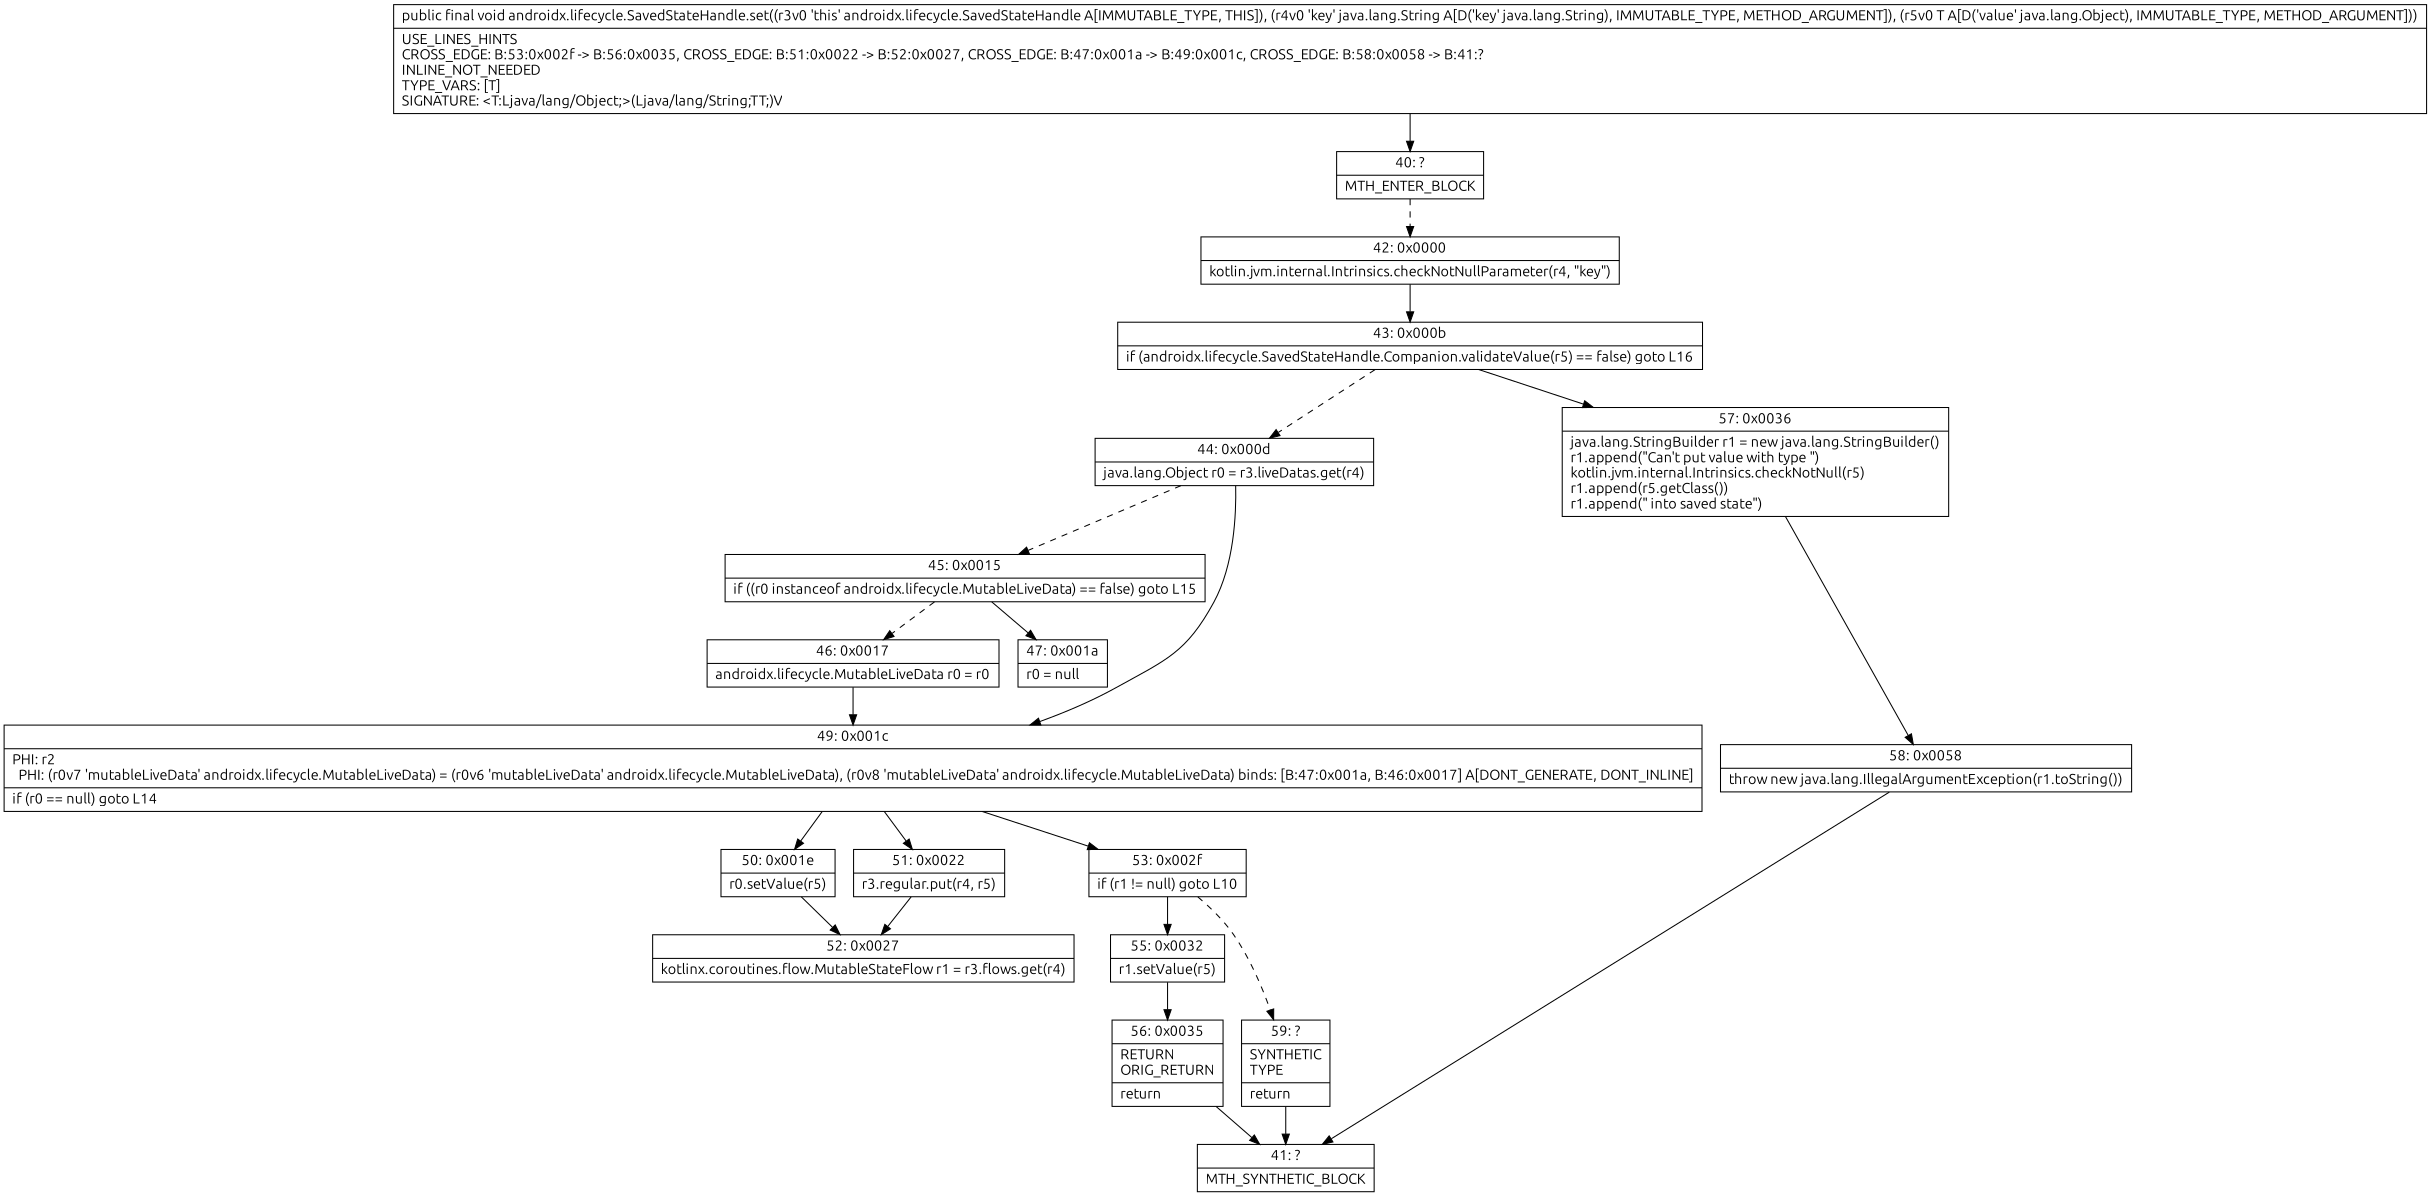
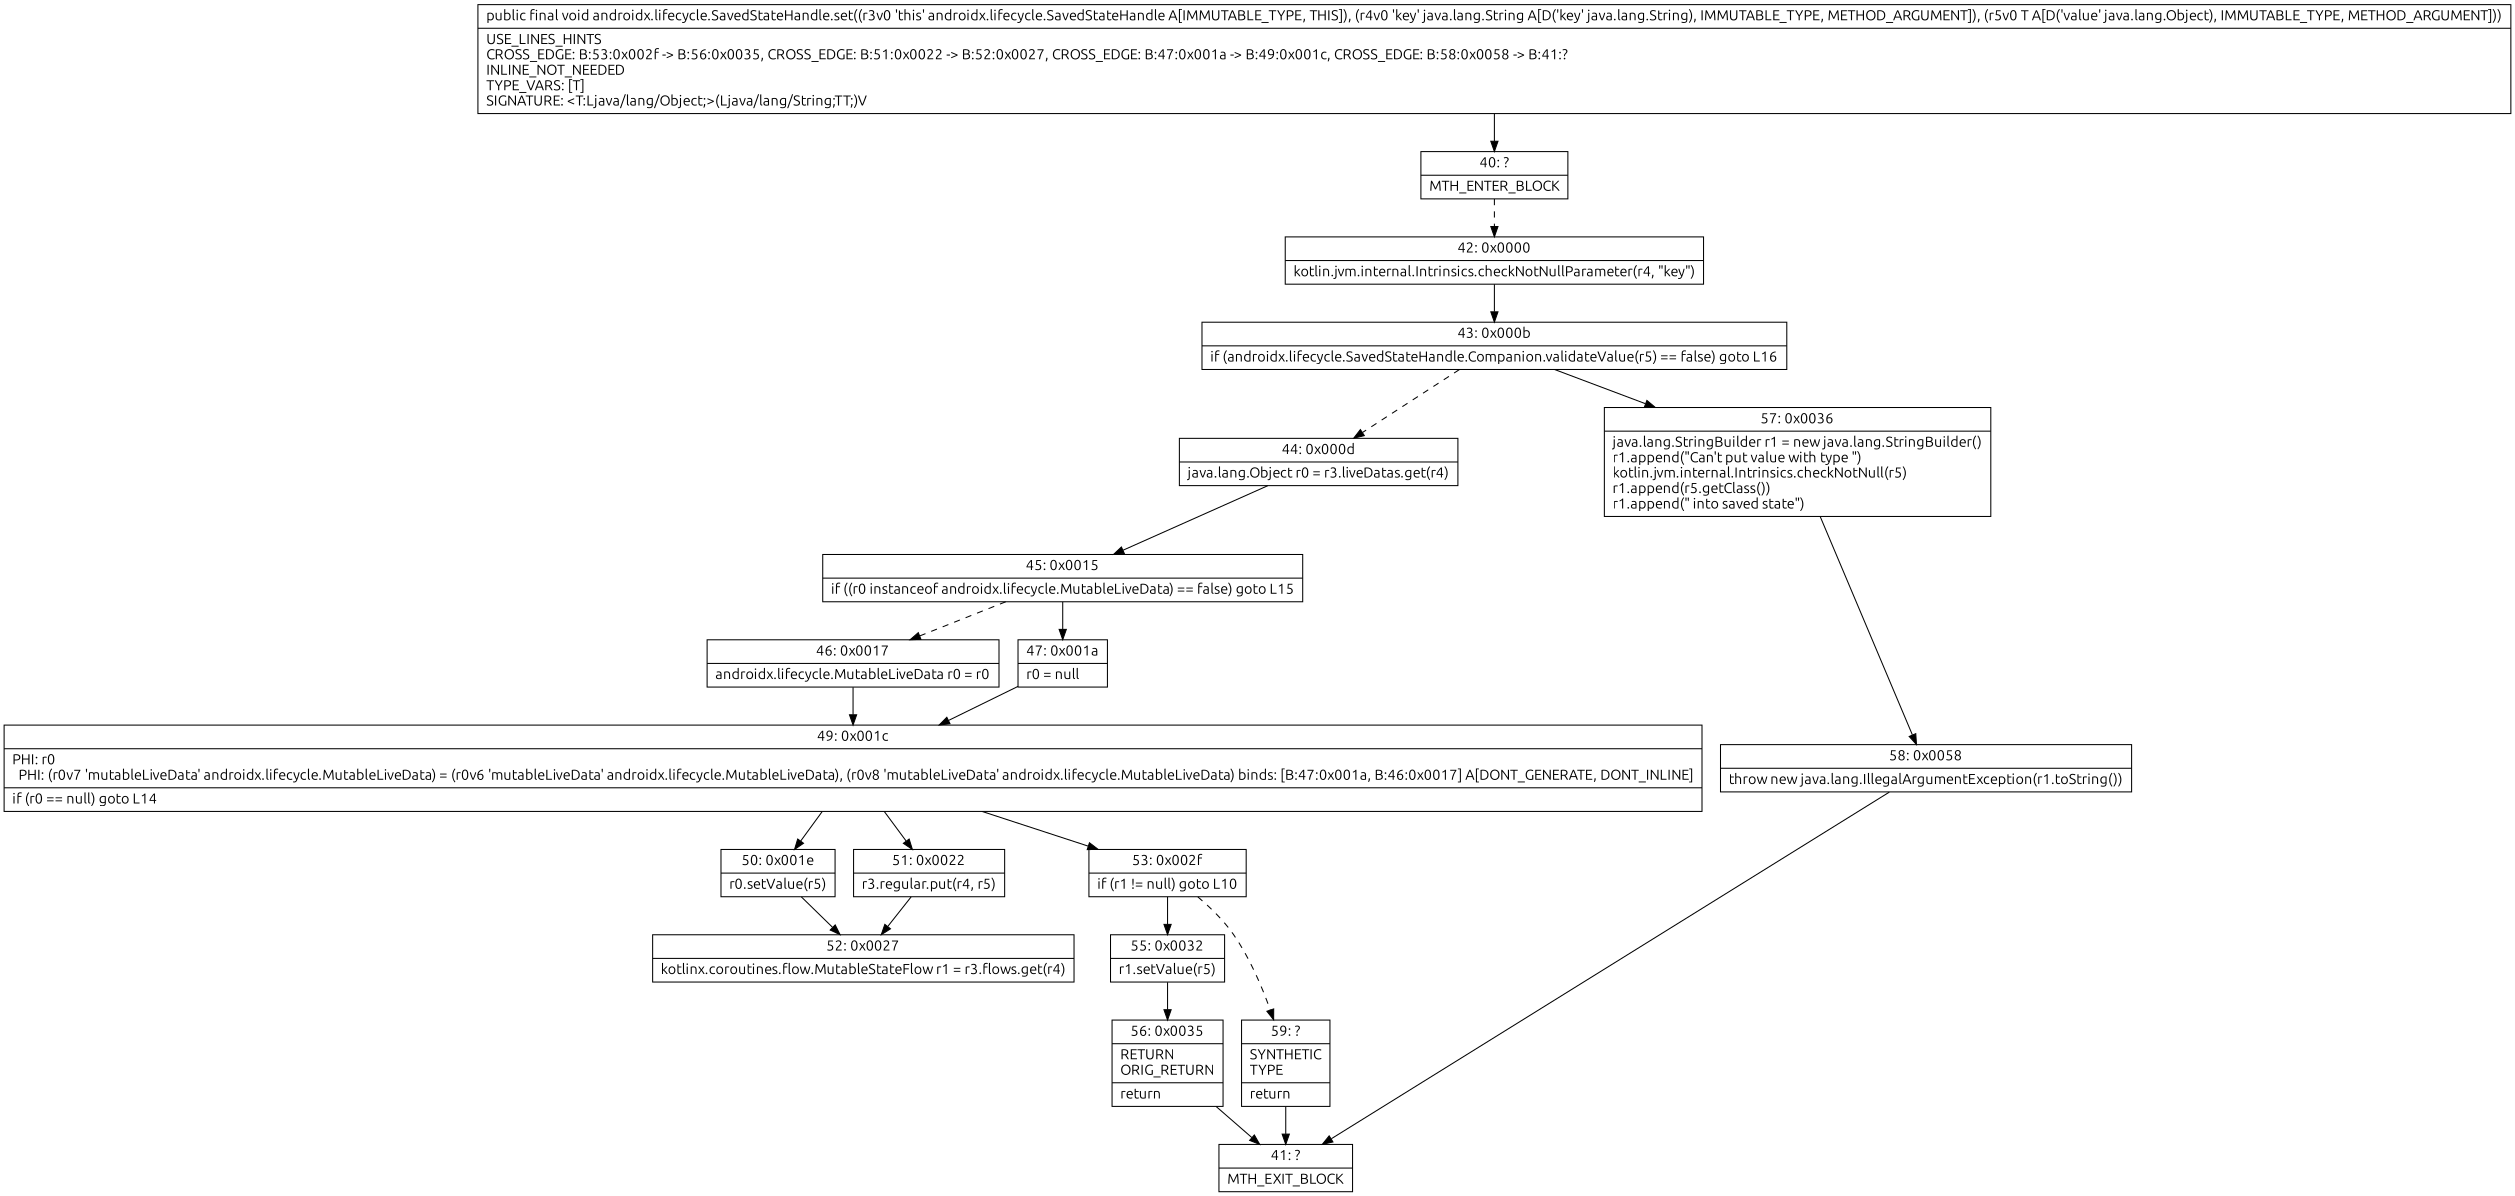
(1104, 518) -> (1195, 518)
(1186, 642) -> (983, 703)
(36, 760) -> (36, 760)
(1286, 1179) -> (1286, 1179)
